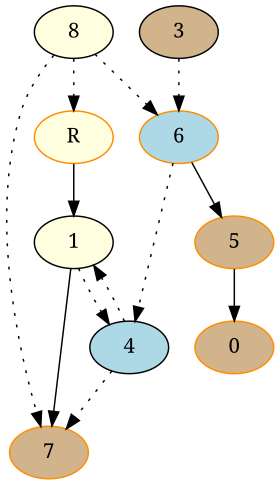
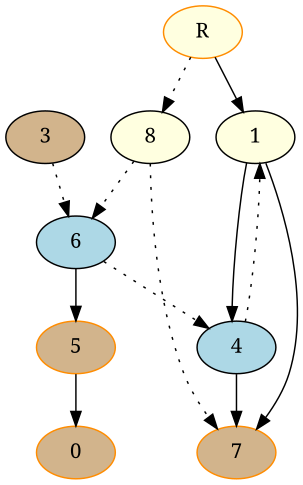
(74, 78) -> (180, 78)
(179, 137) -> (76, 242)
(89, 290) -> (237, 234)
(94, 394) -> (236, 393)
